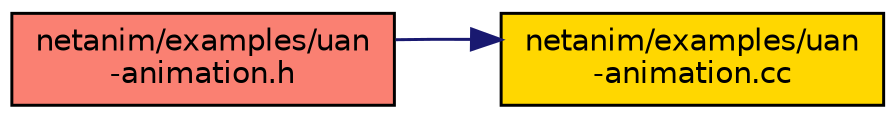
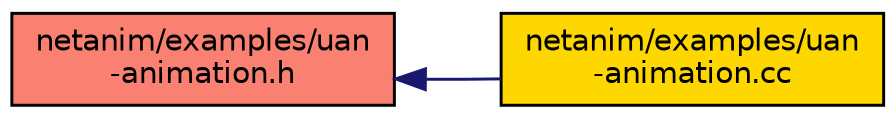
(433, 39) -> (464, 79)
